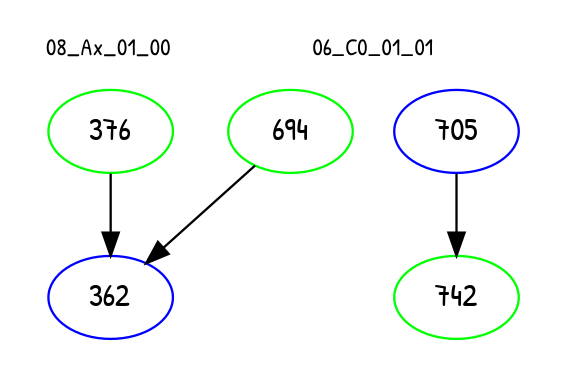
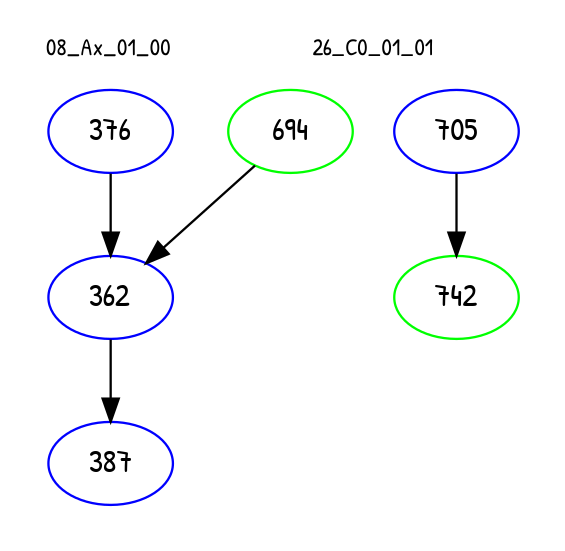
(373, 50) -> (373, 50)
(111, 131) -> (111, 131)
none -> (111, 463)
